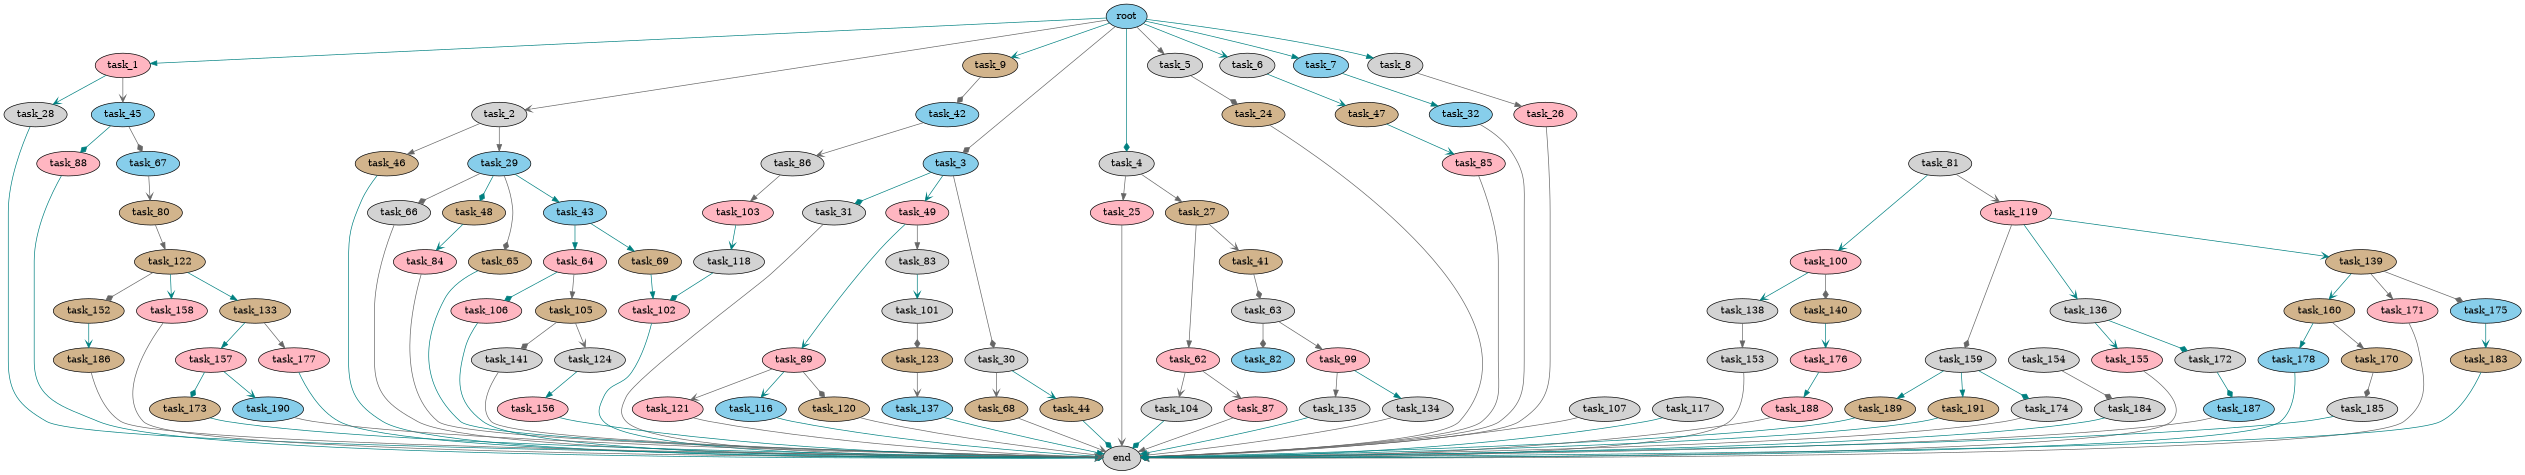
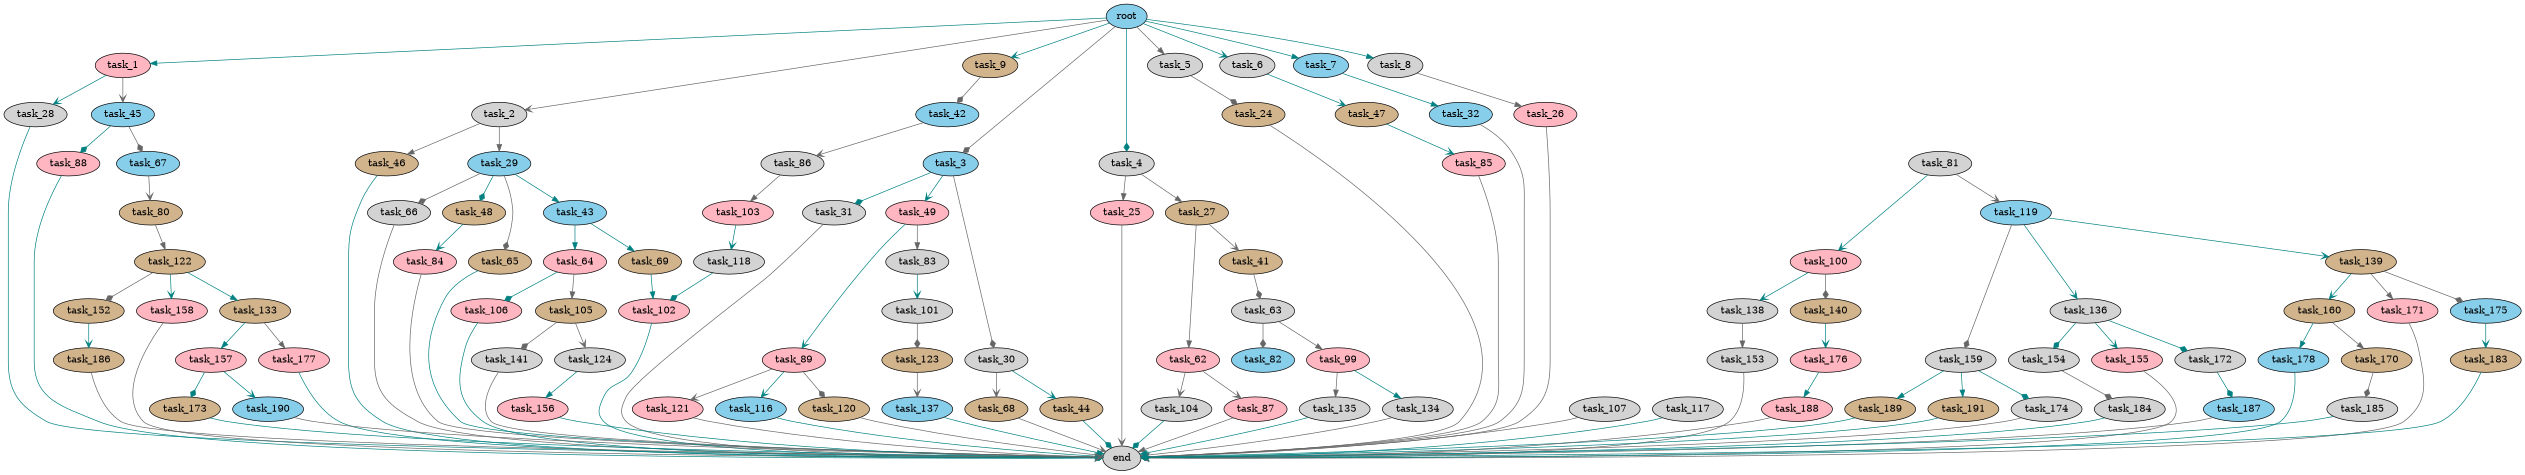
(2016, 213) -> (2016, 213)
none -> (2067, 332)
